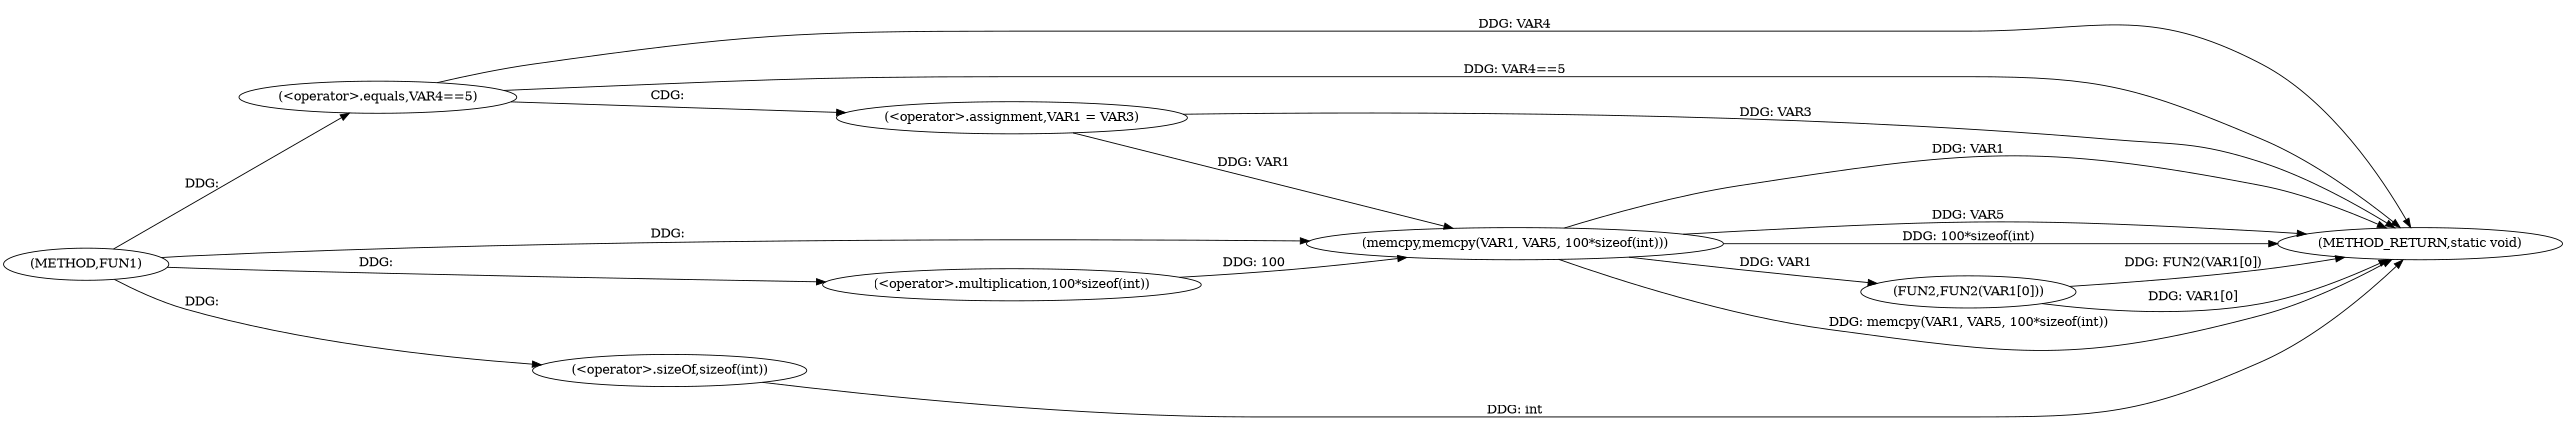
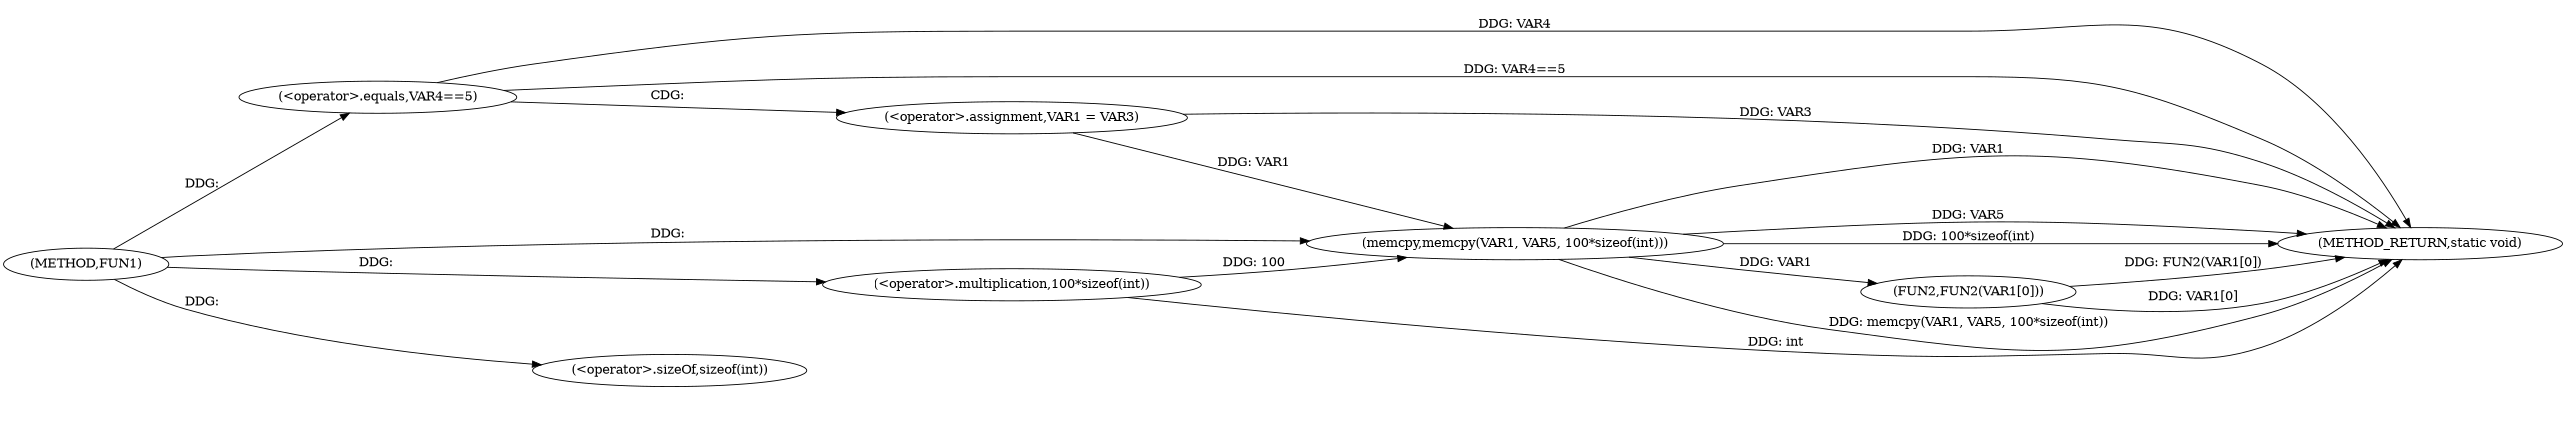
(1598, 417) -> (1773, 351)
